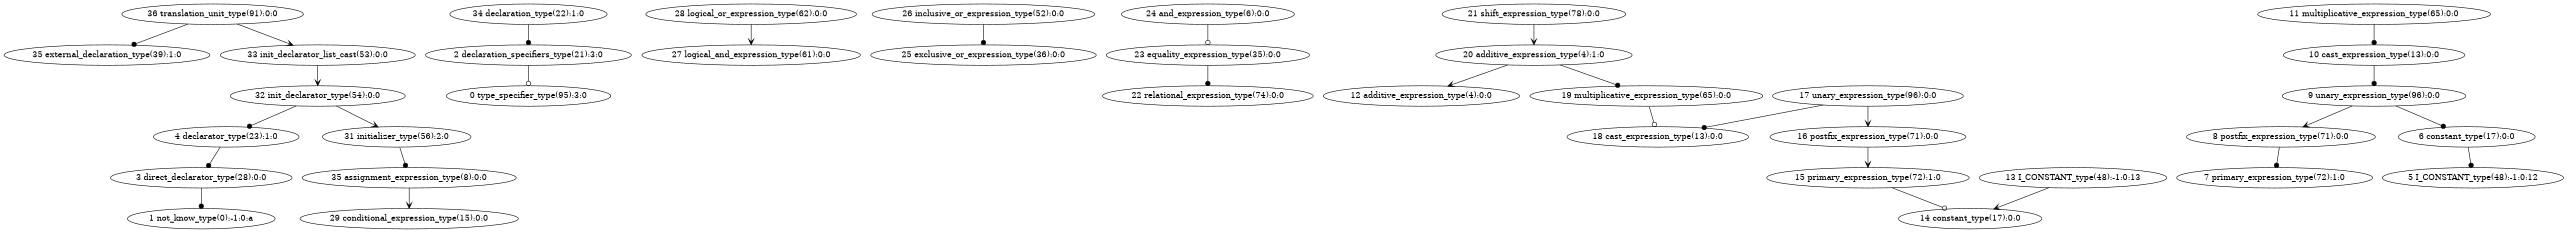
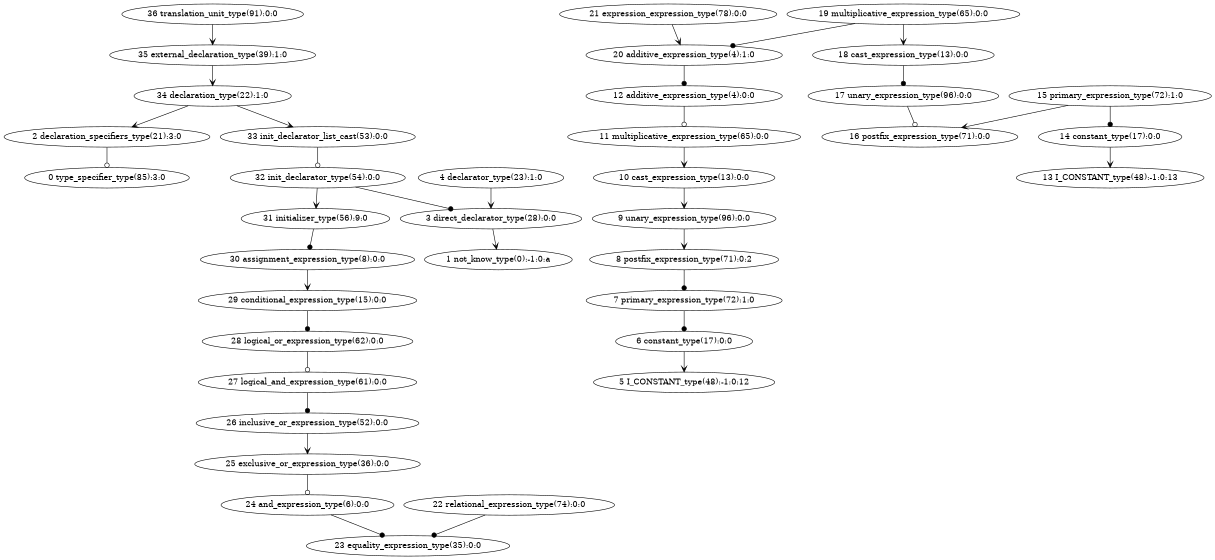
(1534, 14) -> (668, 14)
(528, 32) -> (163, 115)
(751, 32) -> (308, 360)
(983, 32) -> (308, 441)
(1208, 32) -> (356, 525)
(2374, 32) -> (684, 155)
(162, 34) -> (213, 32)
(262, 34) -> (262, 115)
none -> (213, 73)
(318, 73) -> (318, 155)
(1208, 73) -> (461, 525)
(2374, 73) -> (684, 195)
(1480, 75) -> (684, 73)
(1588, 75) -> (795, 34)
(528, 96) -> (107, 178)
none -> (684, 114)
(1651, 114) -> (903, 32)
(1868, 114) -> (911, 114)
(274, 116) -> (402, 198)
(1765, 116) -> (903, 73)
(2419, 116) -> (684, 319)
(397, 137) -> (315, 219)
(2281, 137) -> (684, 260)
(215, 155) -> (491, 195)
(1868, 155) -> (1018, 116)
(2469, 155) -> (684, 359)
(409, 178) -> (308, 260)
(201, 196) -> (494, 236)
(2024, 197) -> (1110, 155)
(1917, 198) -> (1110, 114)
none -> (308, 319)
none -> (308, 401)
none -> (308, 482)
